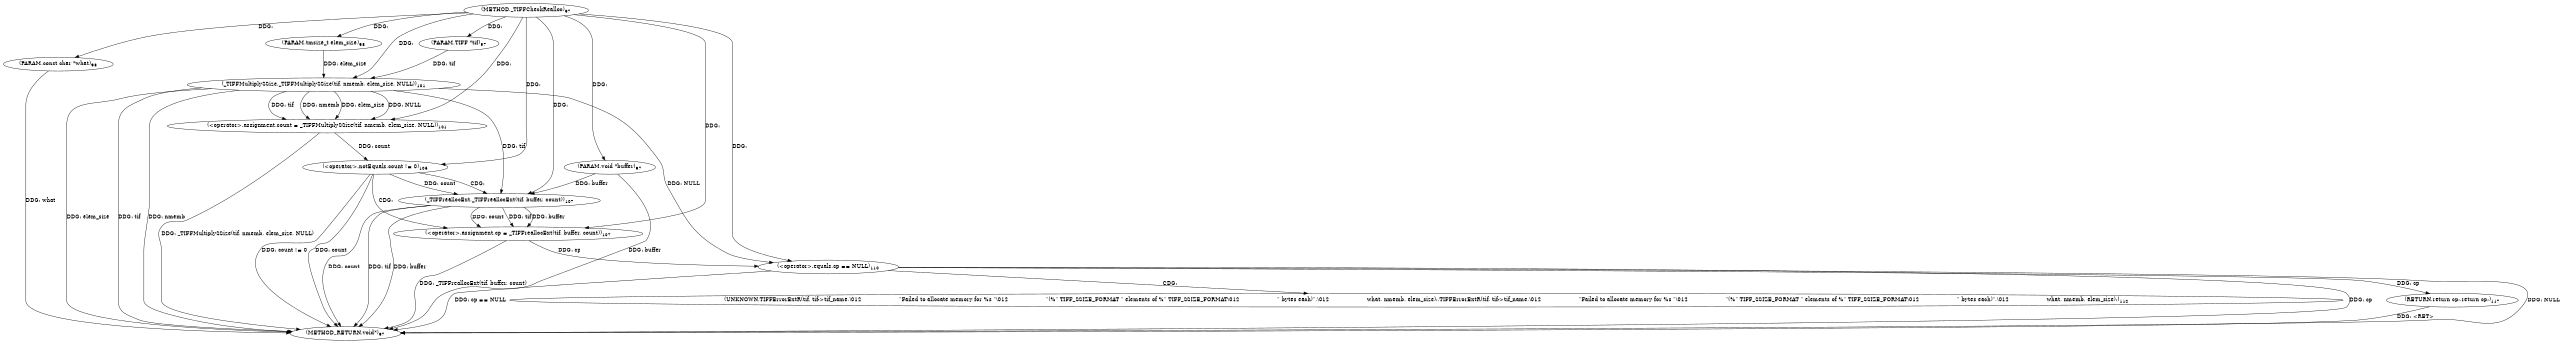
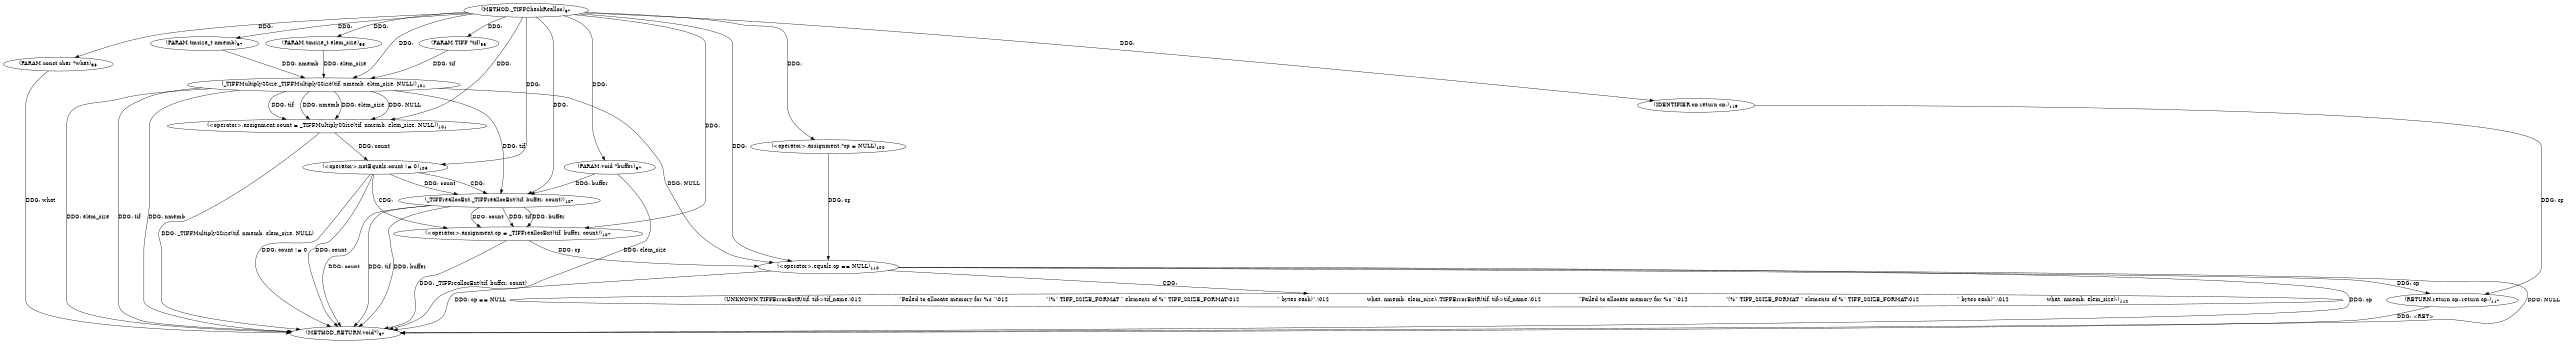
(484, 43) -> (484, 43)
none -> (205, 44)
none -> (1696, 105)
none -> (828, 147)
(645, 250) -> (645, 250)
